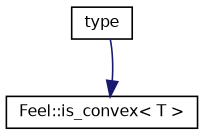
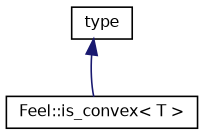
(113, 60) -> (91, 76)
